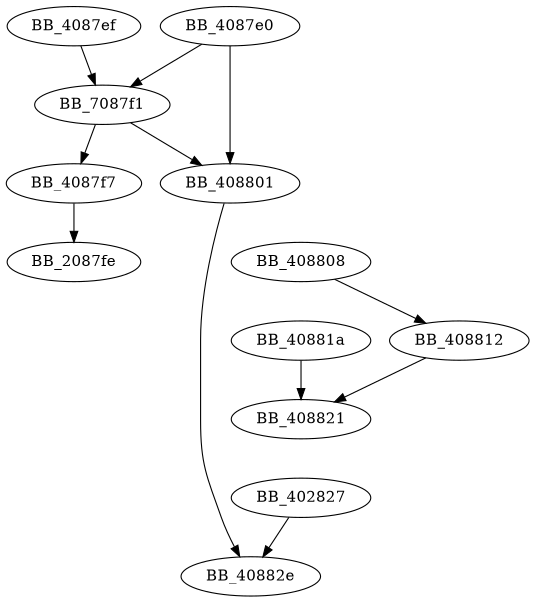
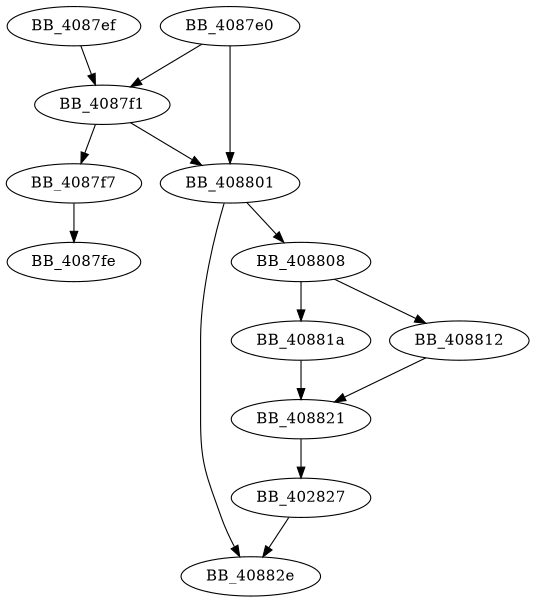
(102, 105) -> (102, 105)
none -> (262, 218)
(74, 262) -> (74, 262)
none -> (301, 296)
none -> (301, 453)
